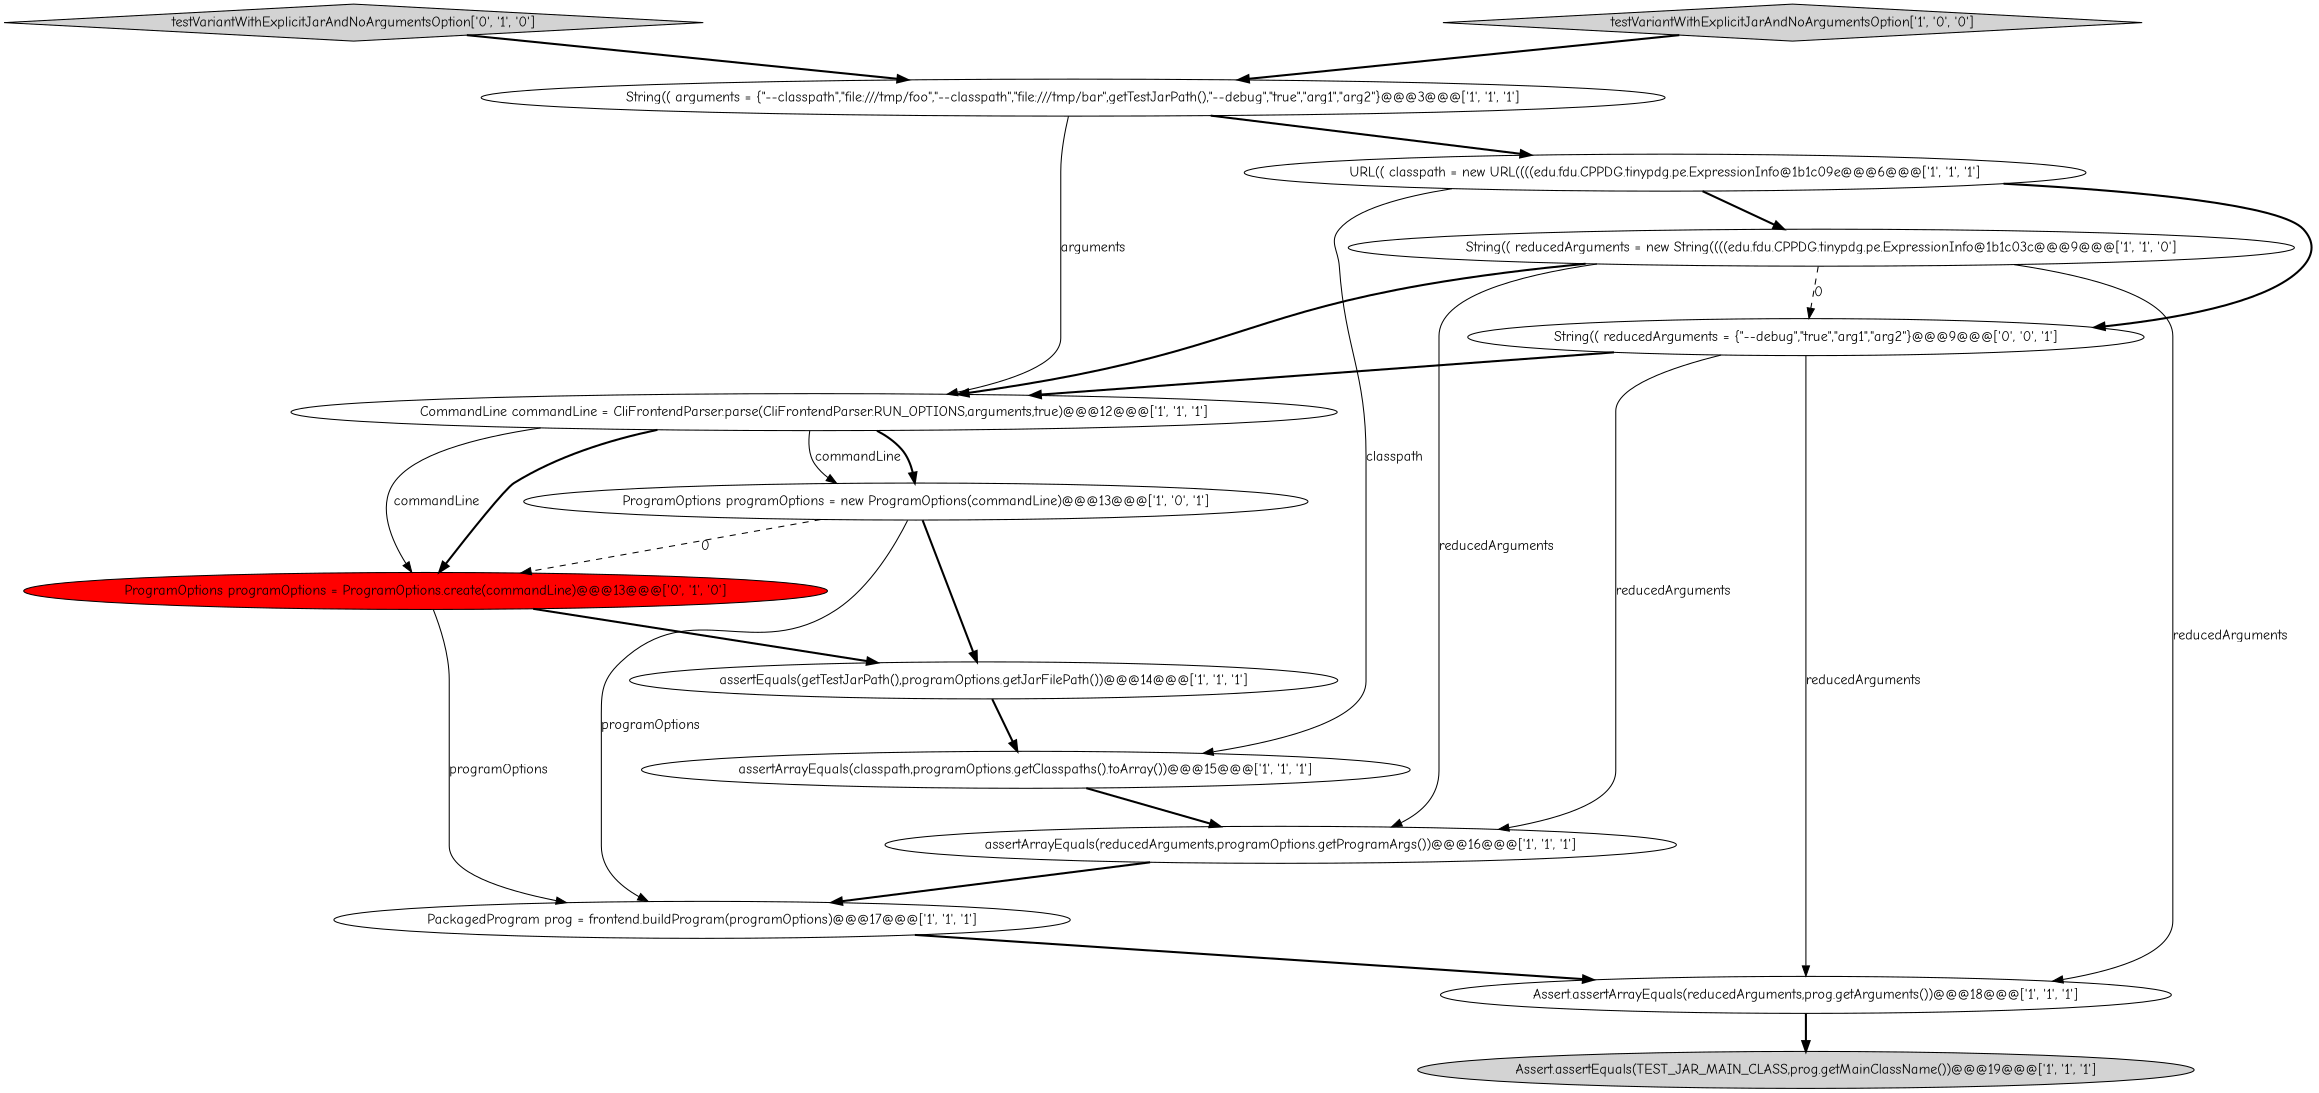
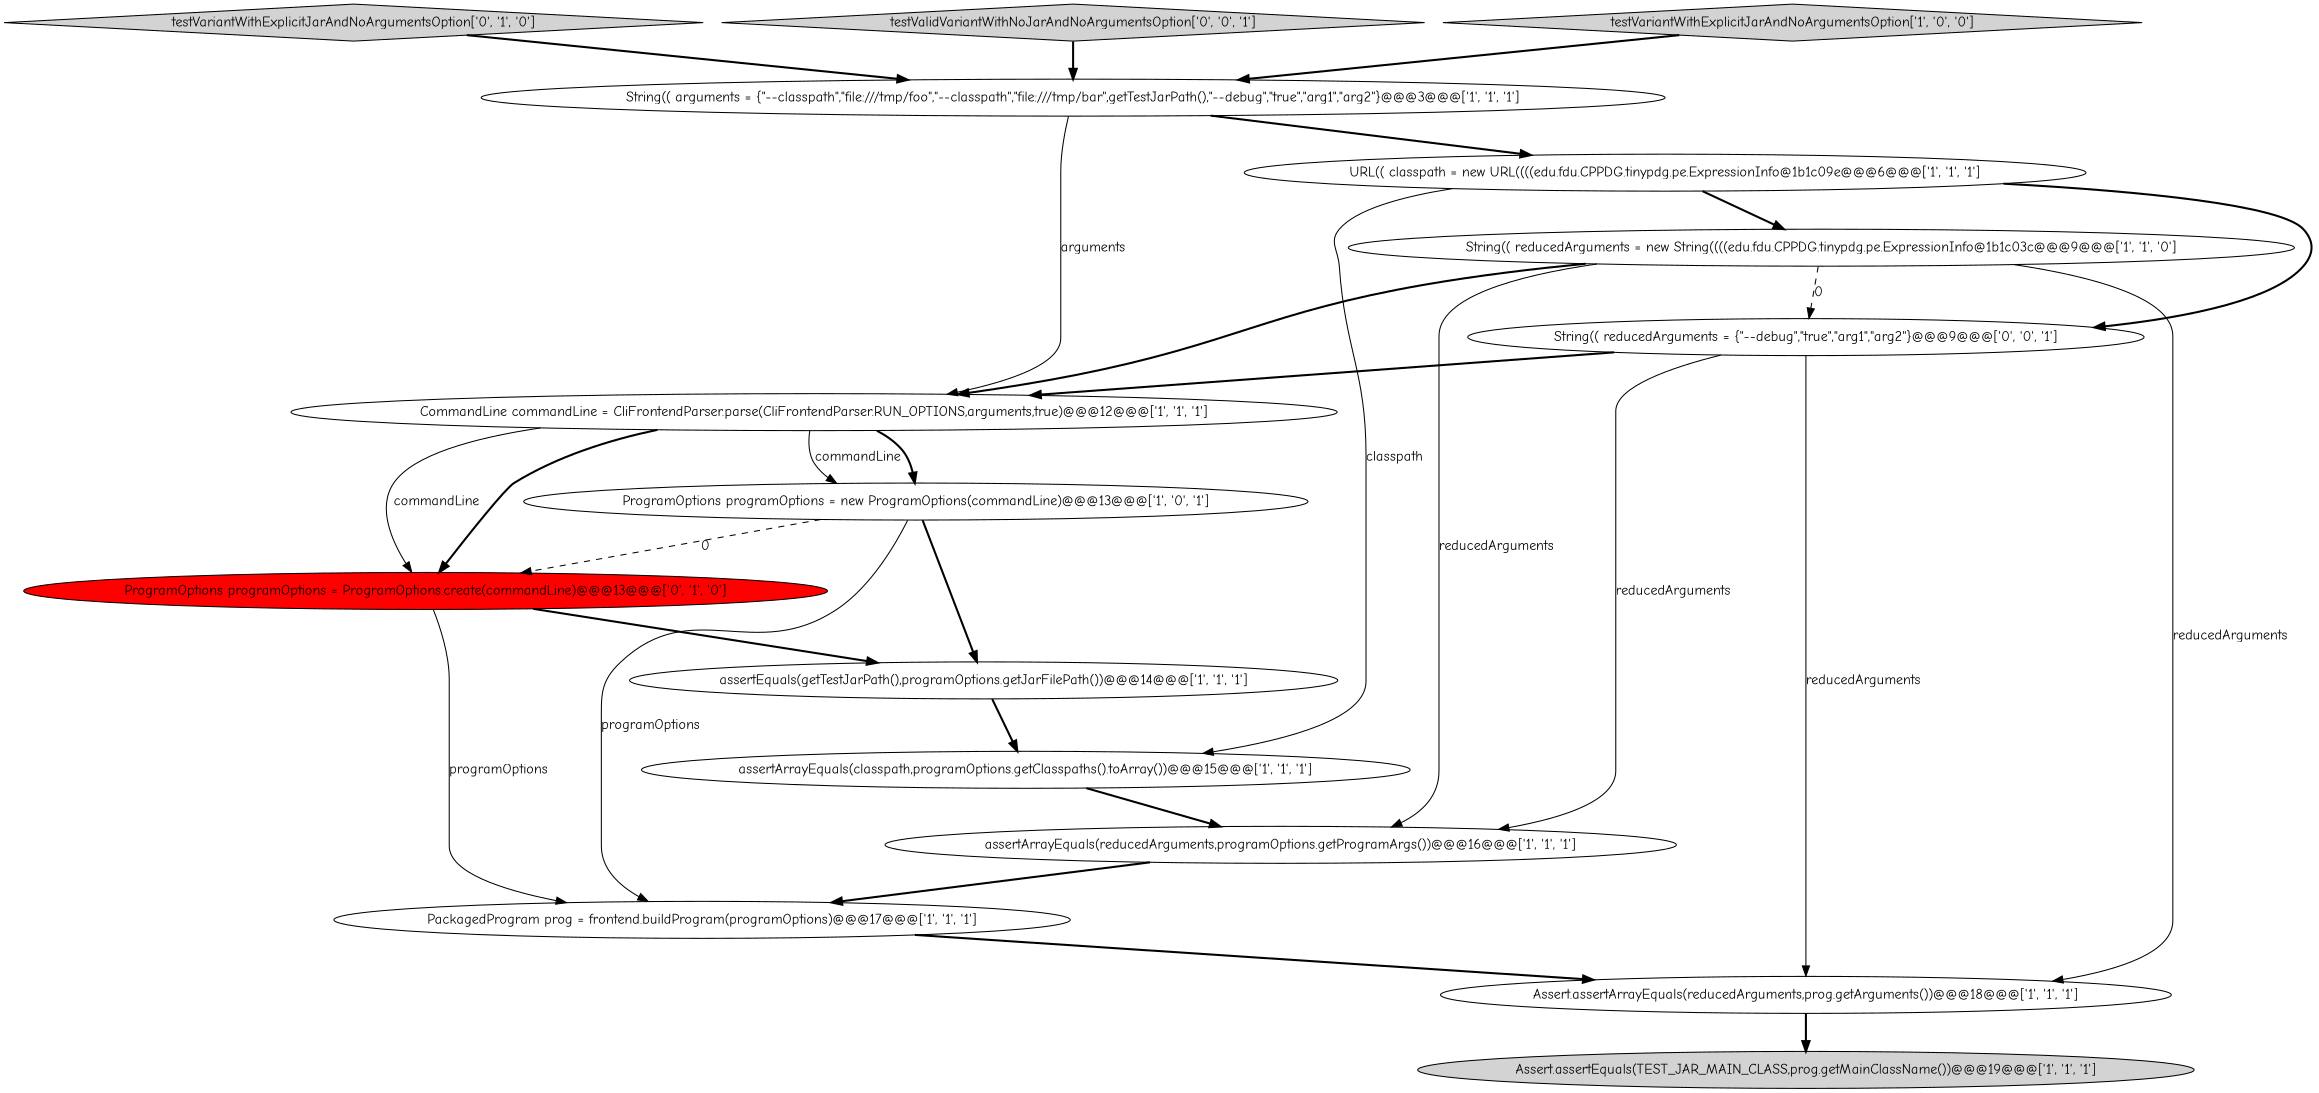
none -> (1073, 23)
